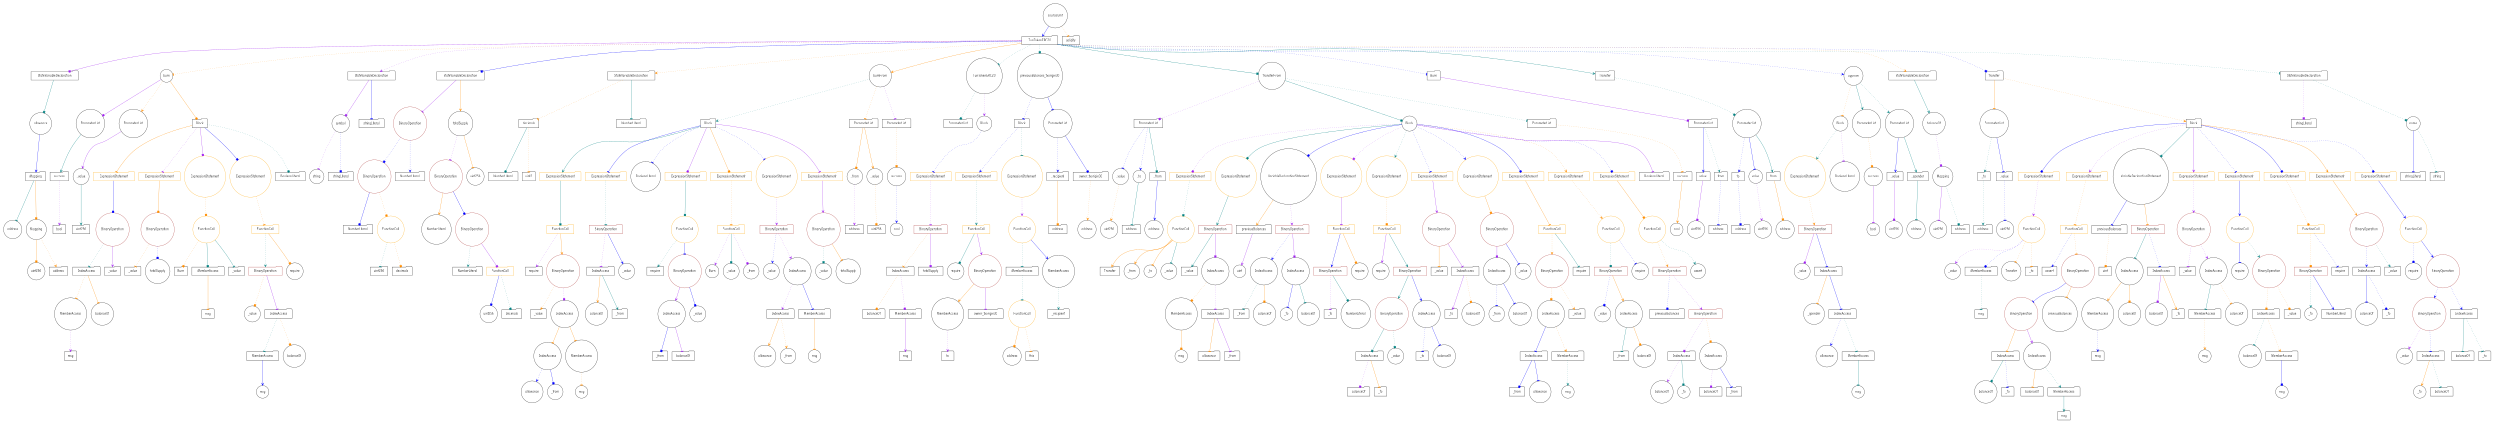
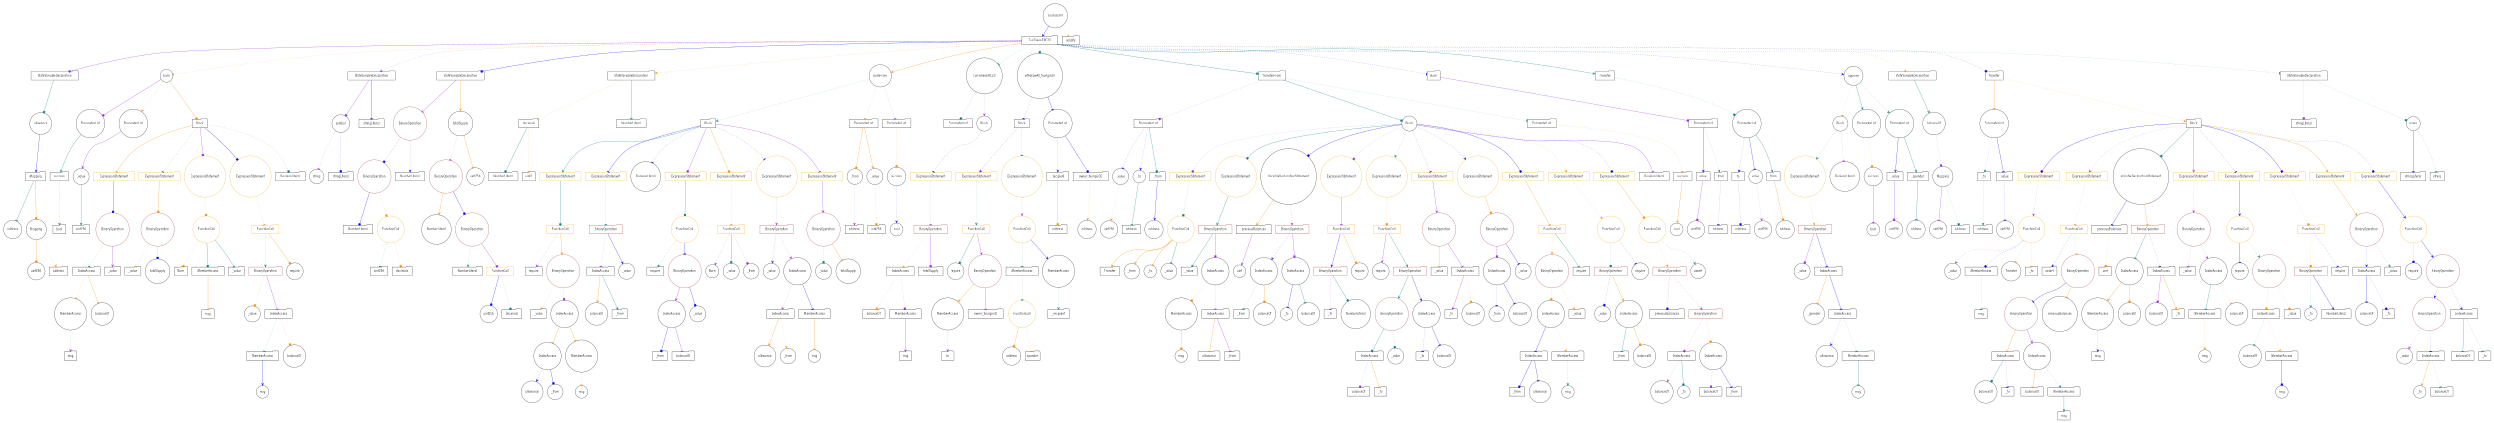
(1040, 76) -> (1040, 76)
(1272, 76) -> (1272, 76)
(1032, 356) -> (1033, 356)
